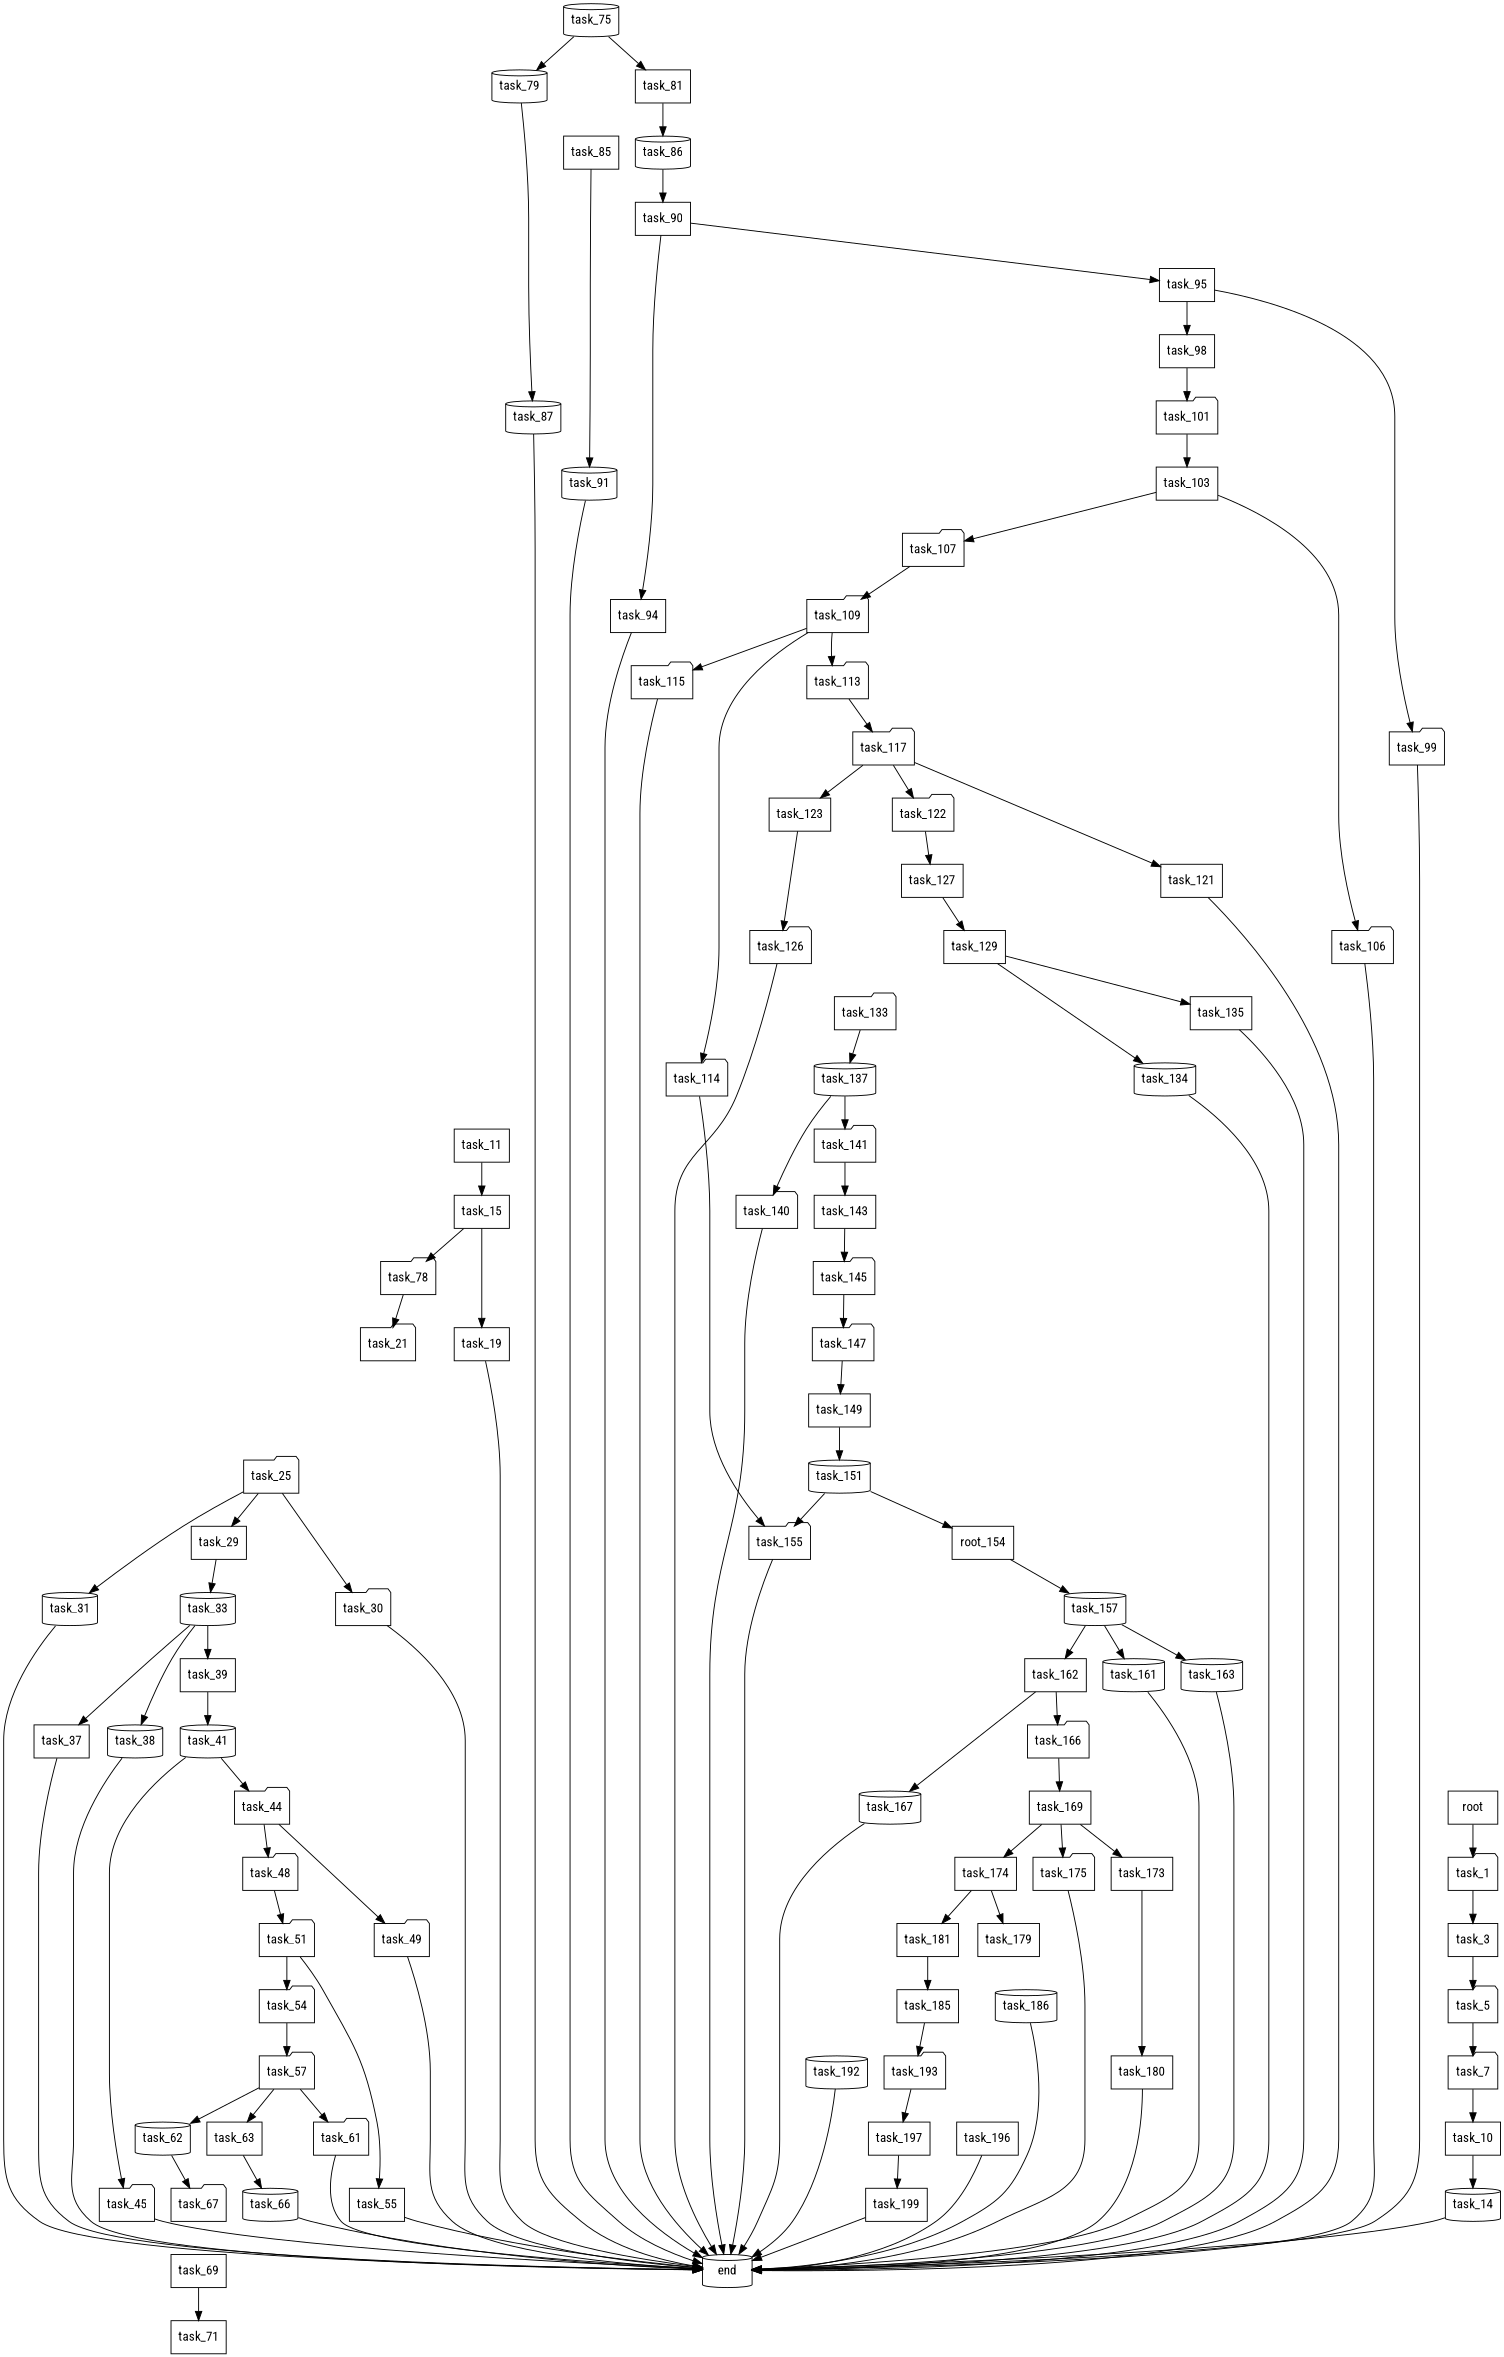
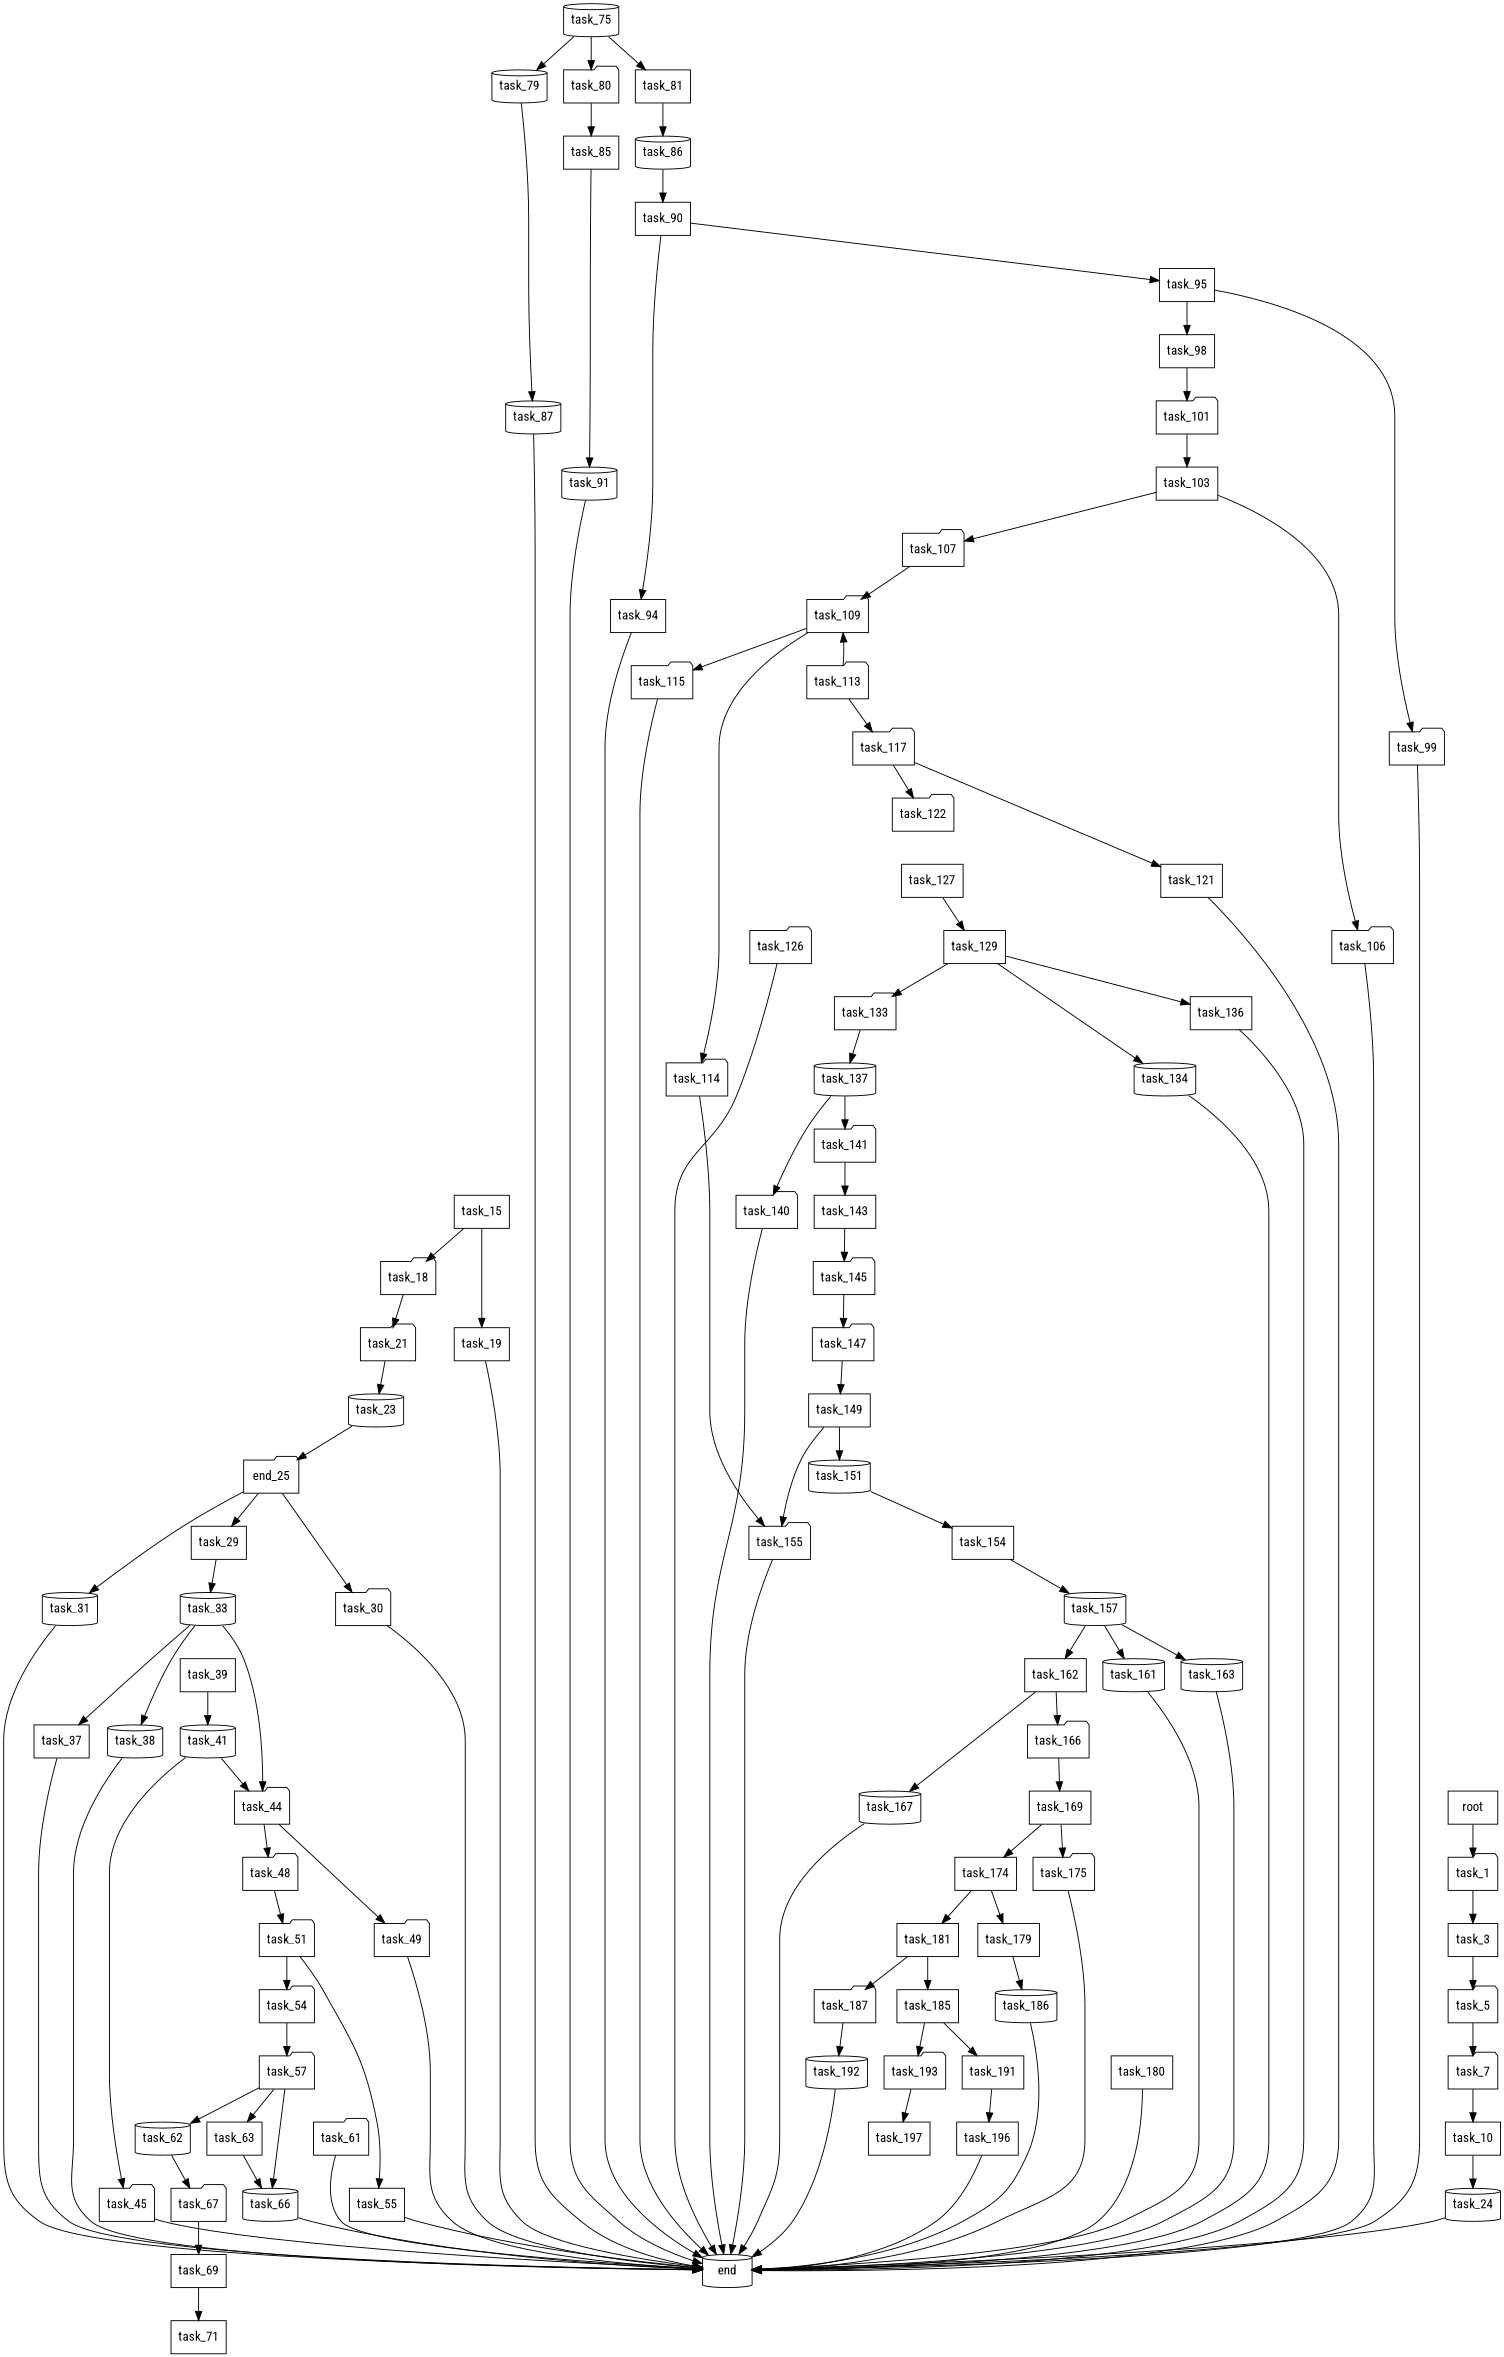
none -> (591, 86)
(831, 645) -> (844, 654)
(800, 815) -> none
(927, 843) -> none
none -> (924, 978)
(1221, 1013) -> (1221, 1013)
(482, 1146) -> none
(408, 1278) -> (408, 1278)
none -> (376, 1410)
(271, 1477) -> (271, 1477)
(813, 1506) -> (797, 1469)
(983, 1543) -> (983, 1543)
(208, 1638) -> (255, 1700)
(1142, 1874) -> none
none -> (1016, 1969)
none -> (845, 2006)
none -> (993, 2072)
(311, 2102) -> (279, 2134)
(896, 2205) -> none
(1473, 2205) -> (1473, 2205)
none -> (199, 2234)
